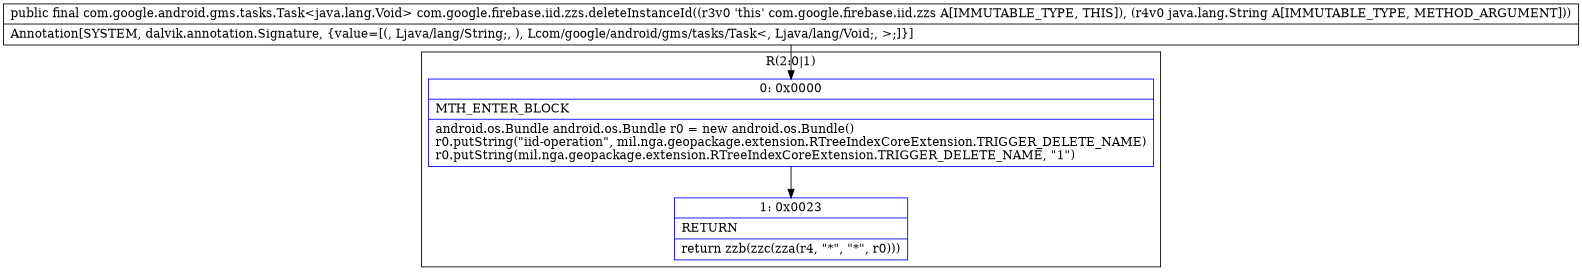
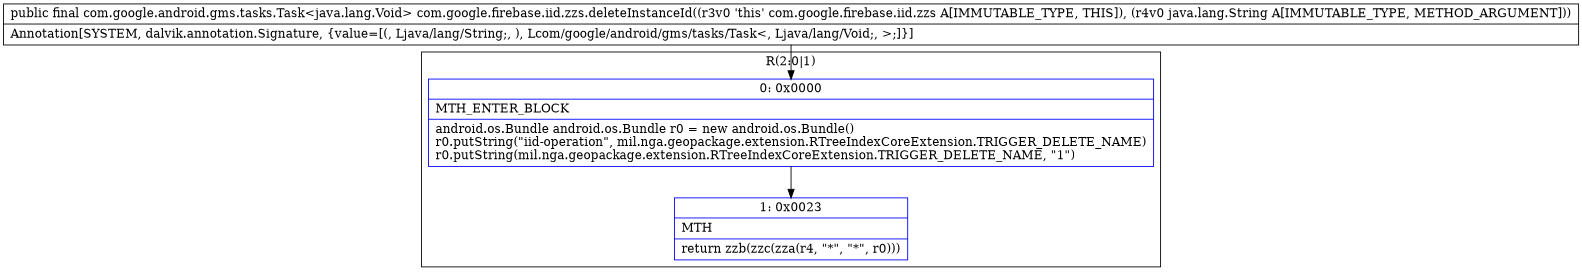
(710, 228) -> (697, 228)
